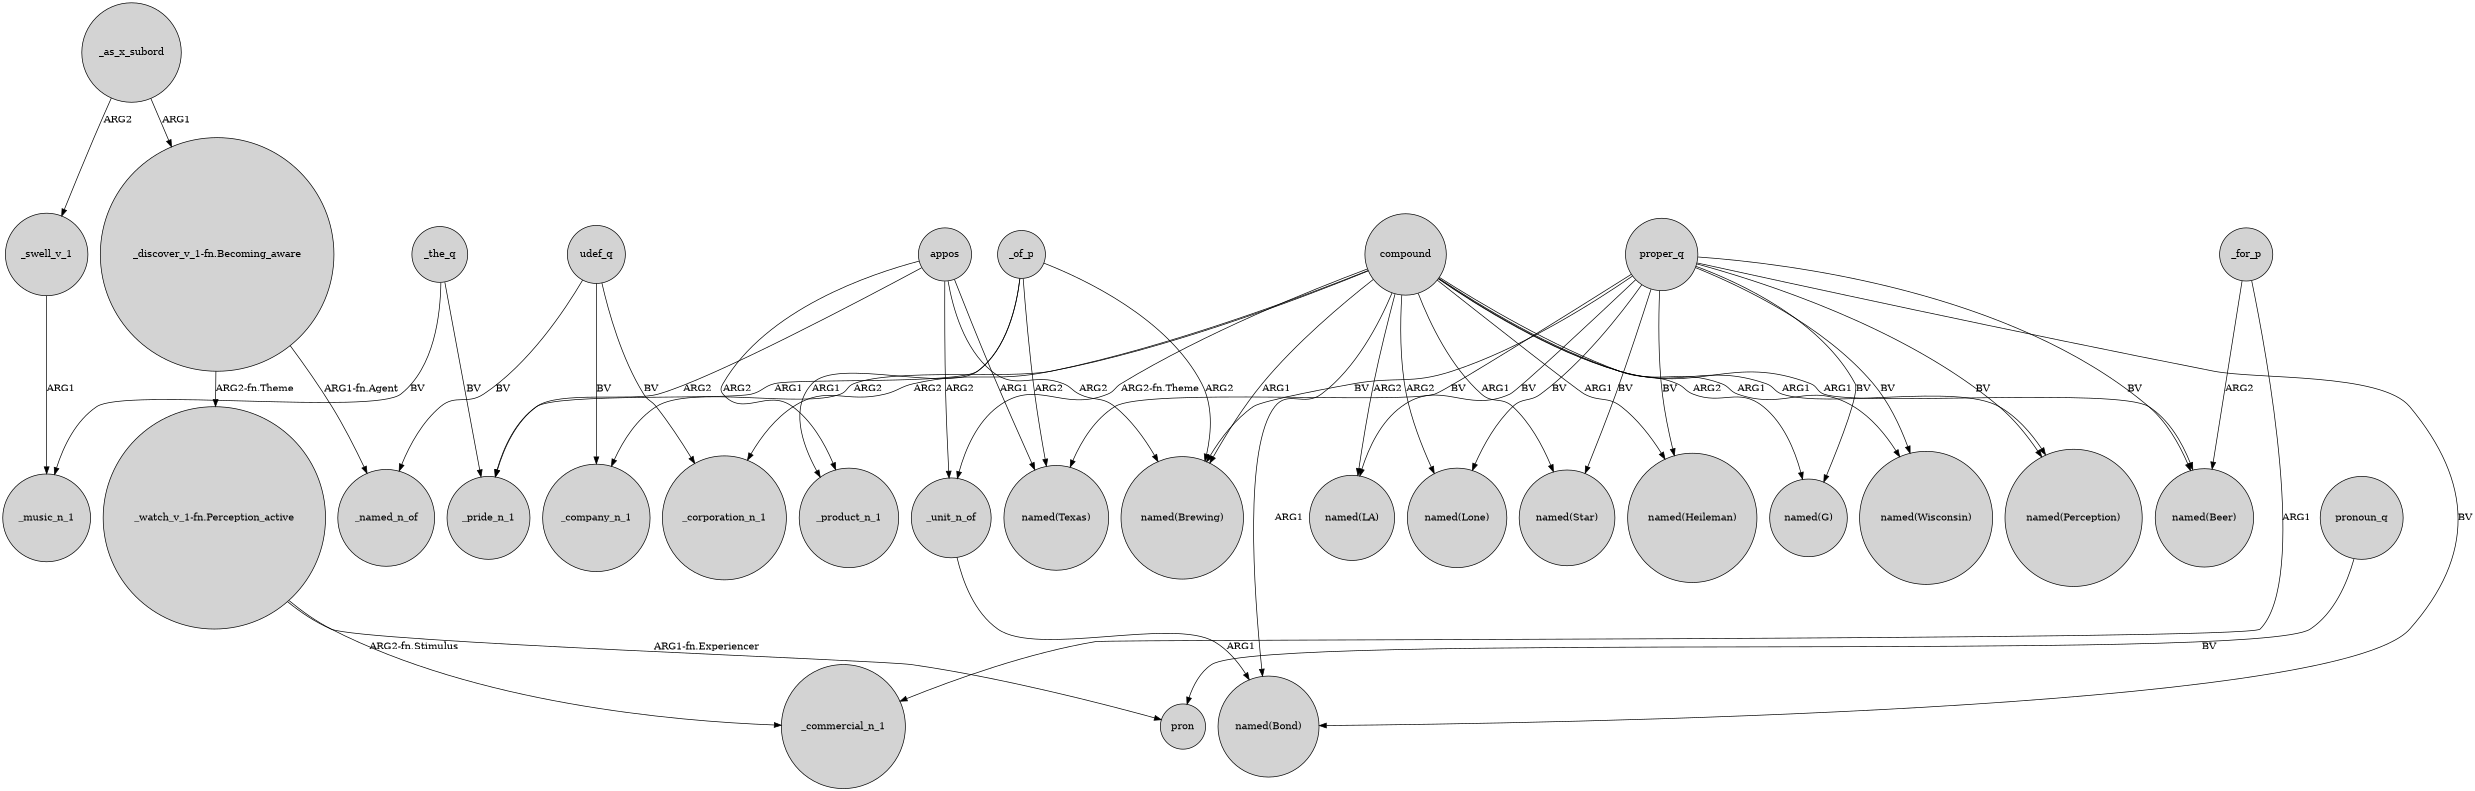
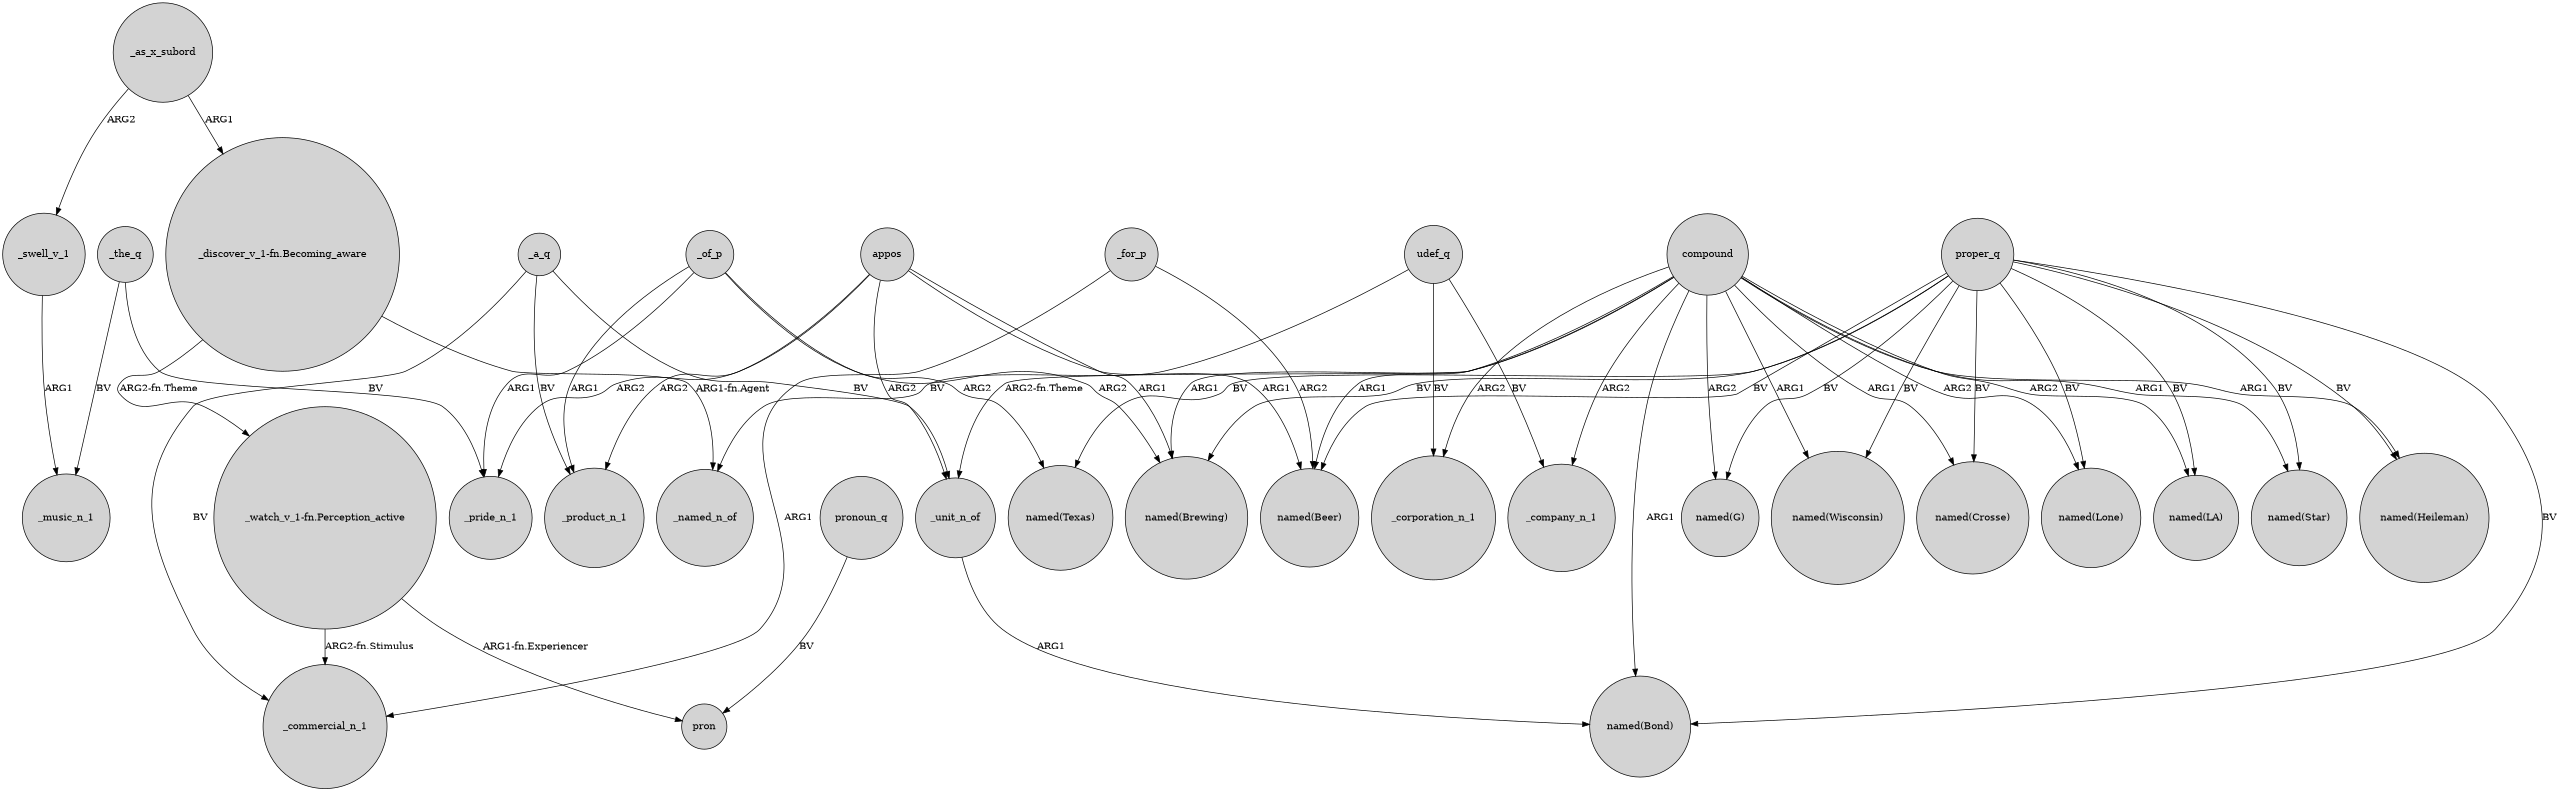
none -> (539, 254)
(998, 386) -> (1059, 357)
(1094, 389) -> (1153, 389)
(2074, 518) -> (1973, 518)
